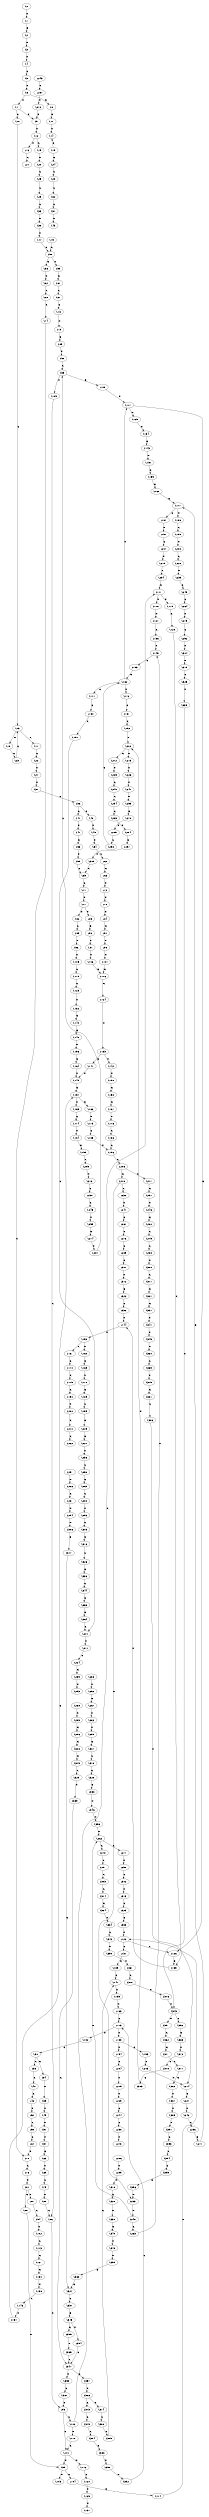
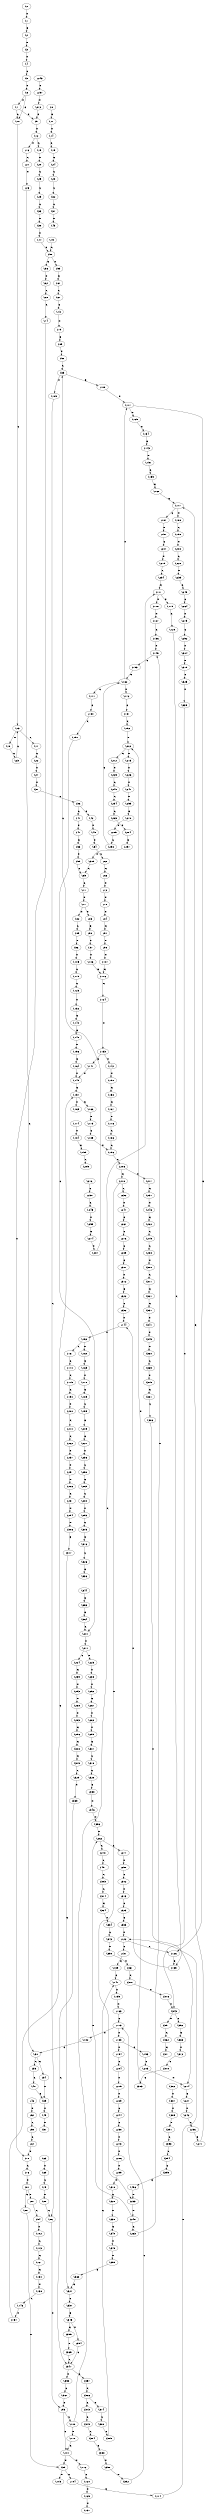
(40, 98) -> (24, 107)
(53, 144) -> (50, 142)
none -> (27, 188)
(76, 1116) -> none
(88, 1173) -> none
none -> (70, 1458)
(84, 1583) -> none
none -> (91, 1663)
none -> (77, 1698)
(103, 1867) -> (103, 1867)
(180, 2069) -> none
(33, 2093) -> (38, 2093)
(44, 2144) -> none
none -> (119, 2150)
(133, 2187) -> (133, 2187)
